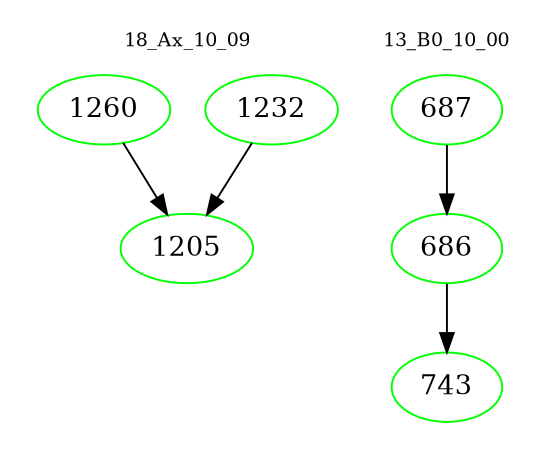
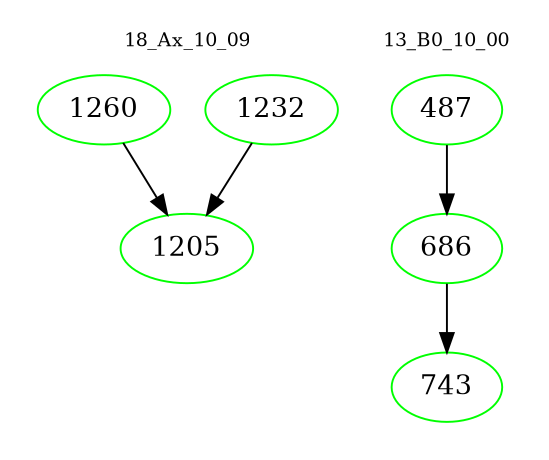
(447, 110) -> (447, 110)
